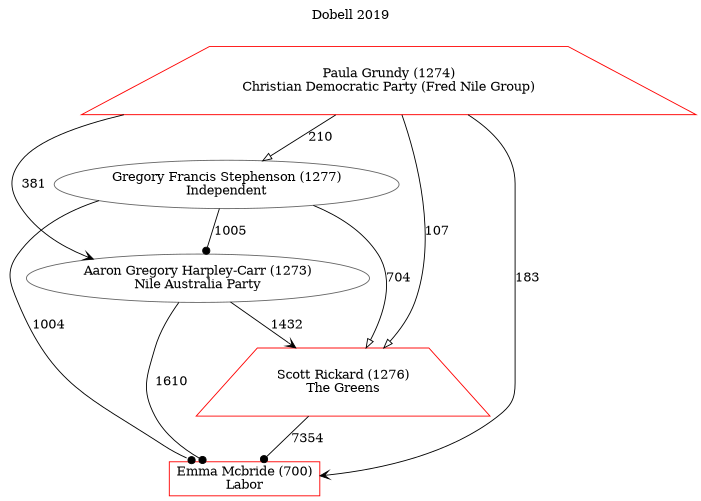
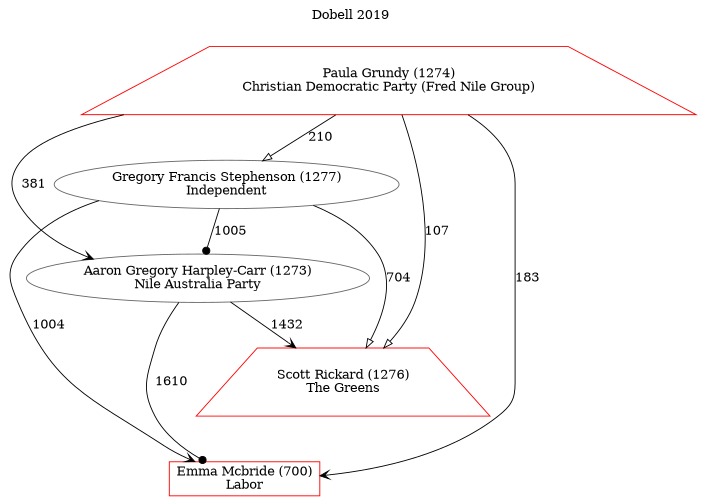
(37, 340) -> (37, 340)
(288, 436) -> none
